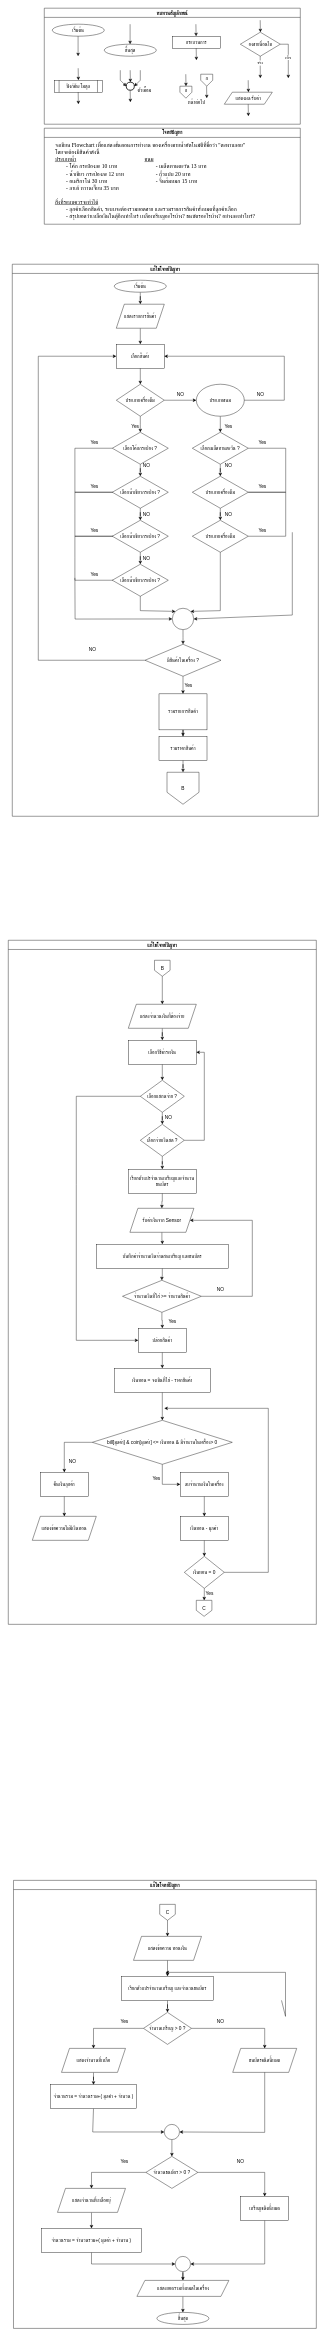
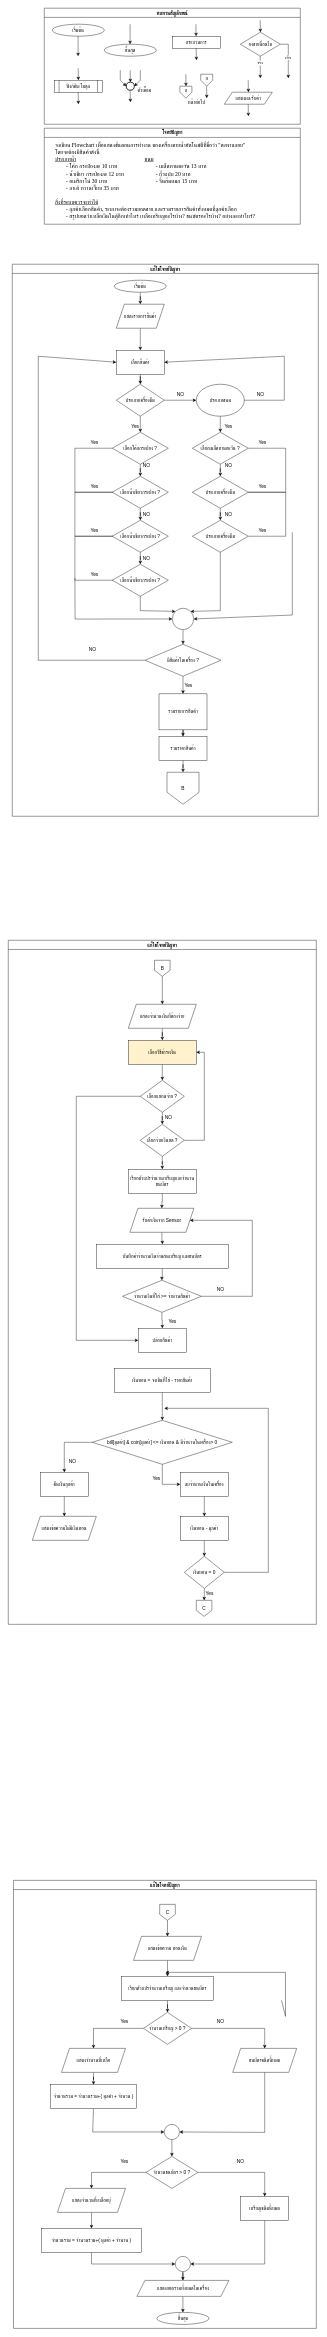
(140, 356) -> (140, 362)
(162, 1052) -> (162, 1052)
(162, 1364) -> none
